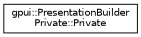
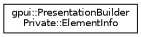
(71, 19) -> (71, 19)
